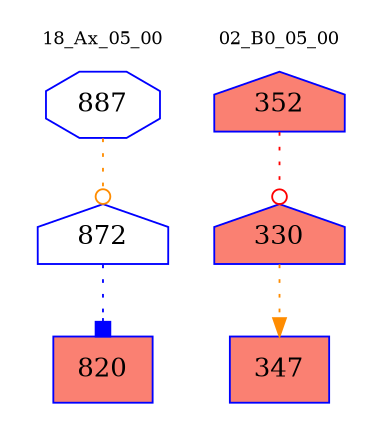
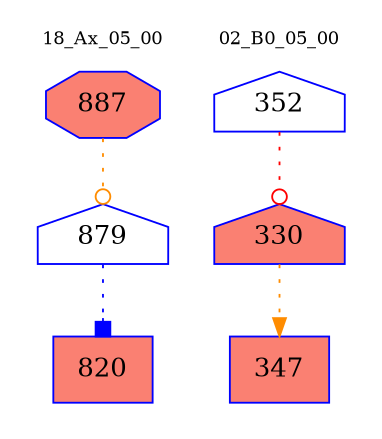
(103, 105) -> (103, 105)
(280, 105) -> (280, 105)
(103, 237) -> (103, 237)
